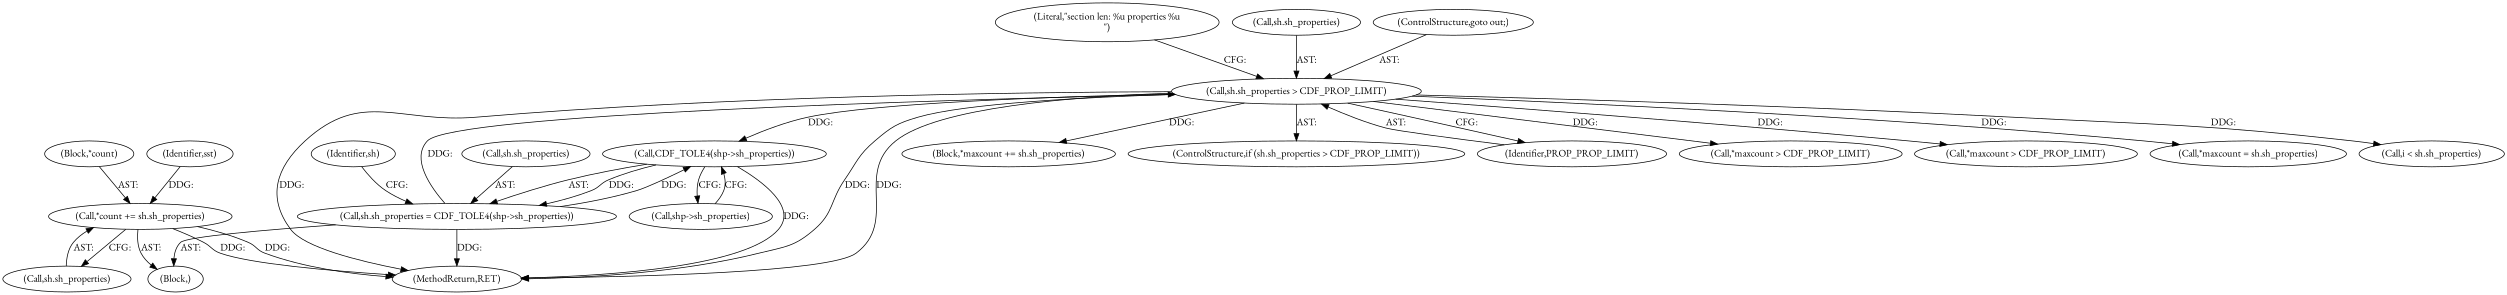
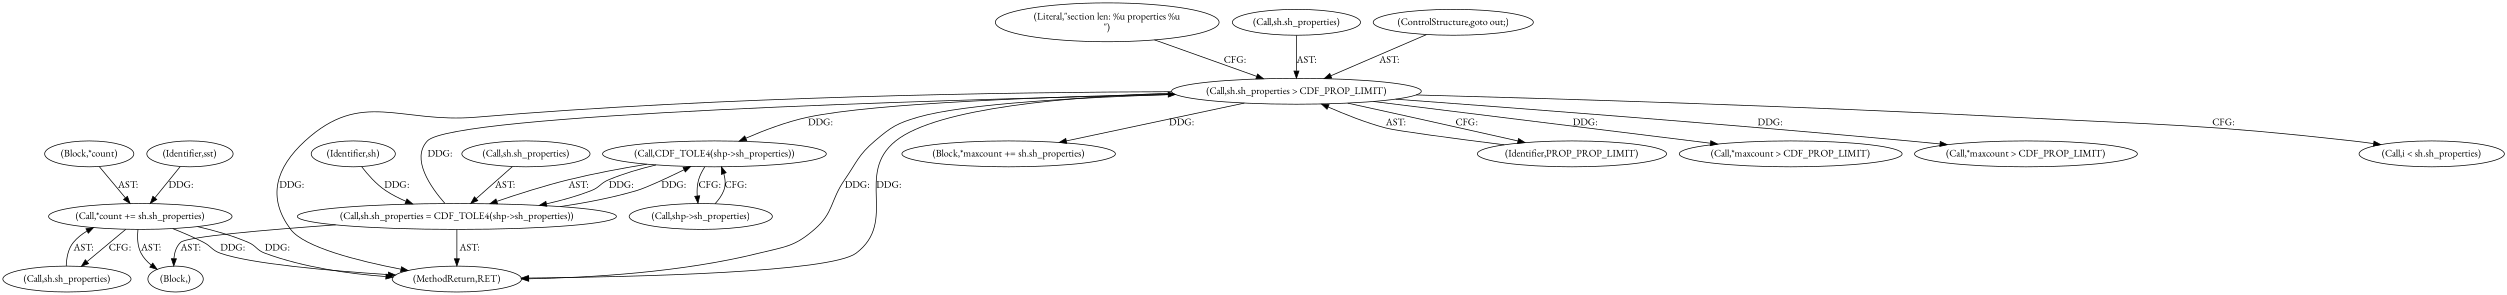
(2225, 123) -> (2225, 123)
(1296, 154) -> none
(2248, 154) -> none
(398, 185) -> (398, 185)
(471, 248) -> (471, 248)
(724, 256) -> none
